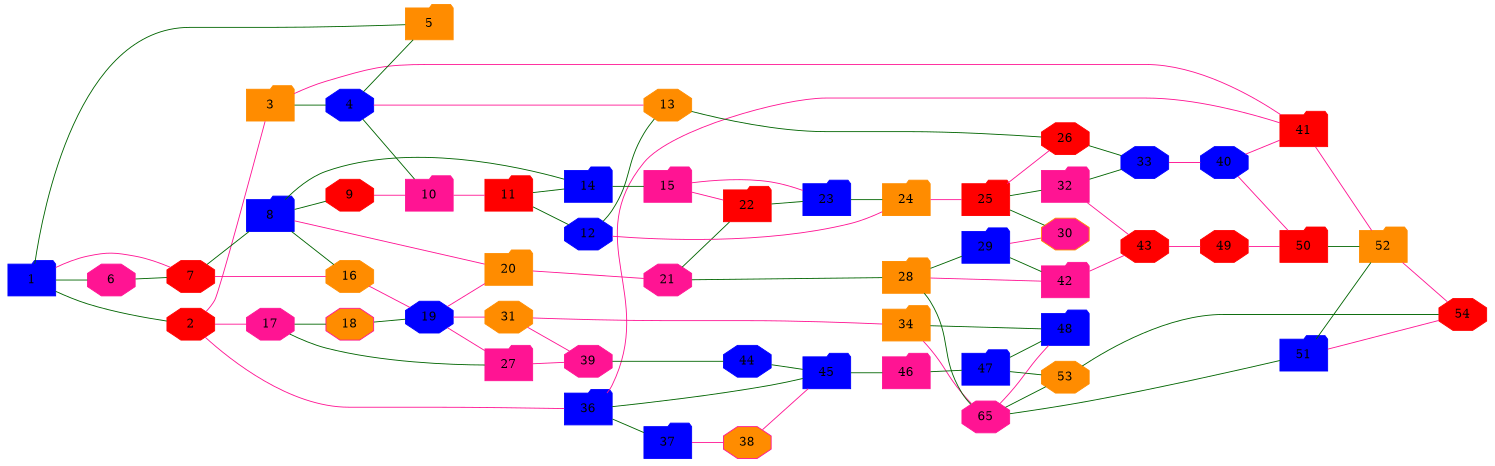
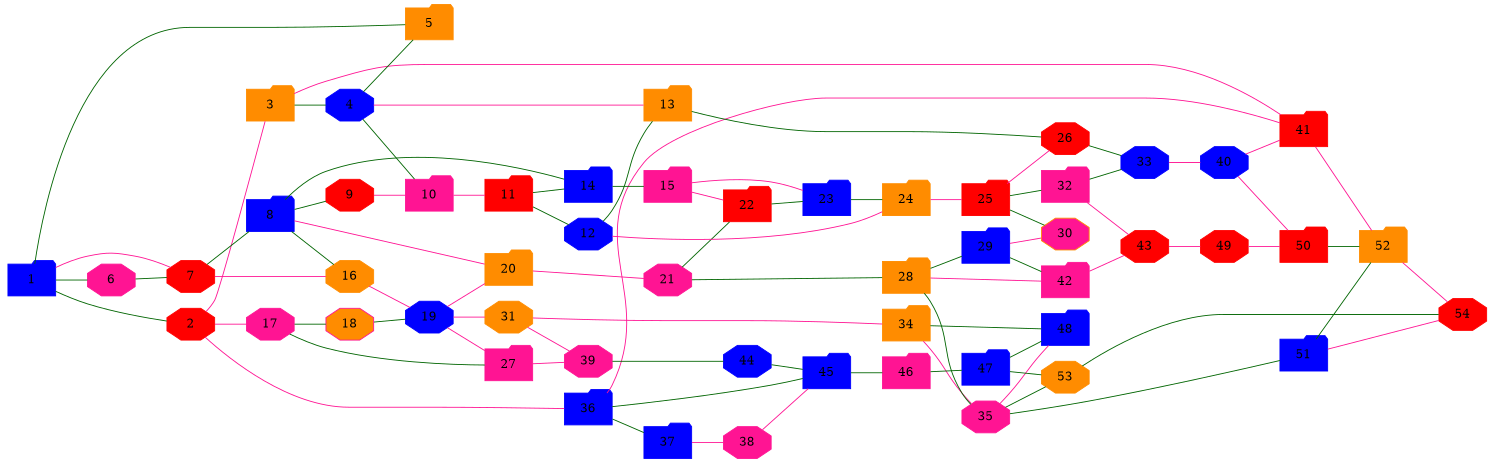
(668, 105) -> (668, 105)
(986, 417) -> (986, 417)
(747, 443) -> (747, 443)
